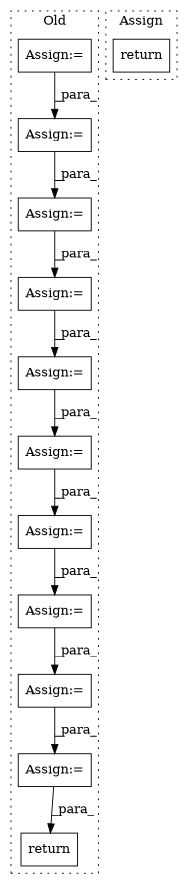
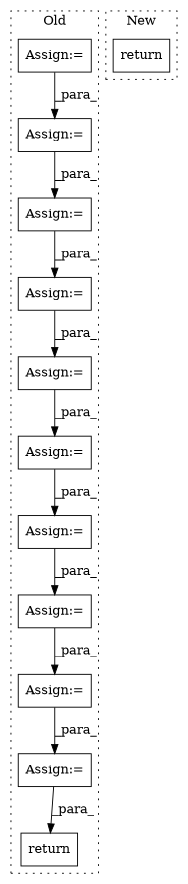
(141, 21) -> (141, 21)
